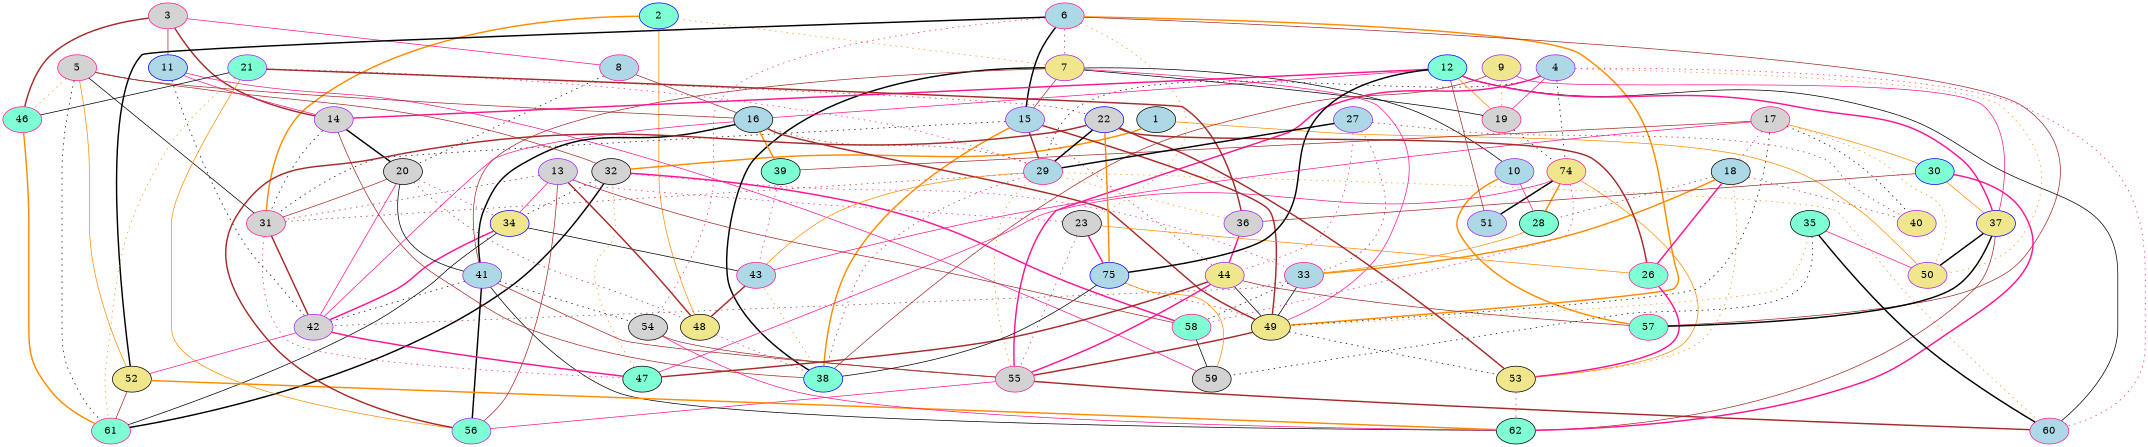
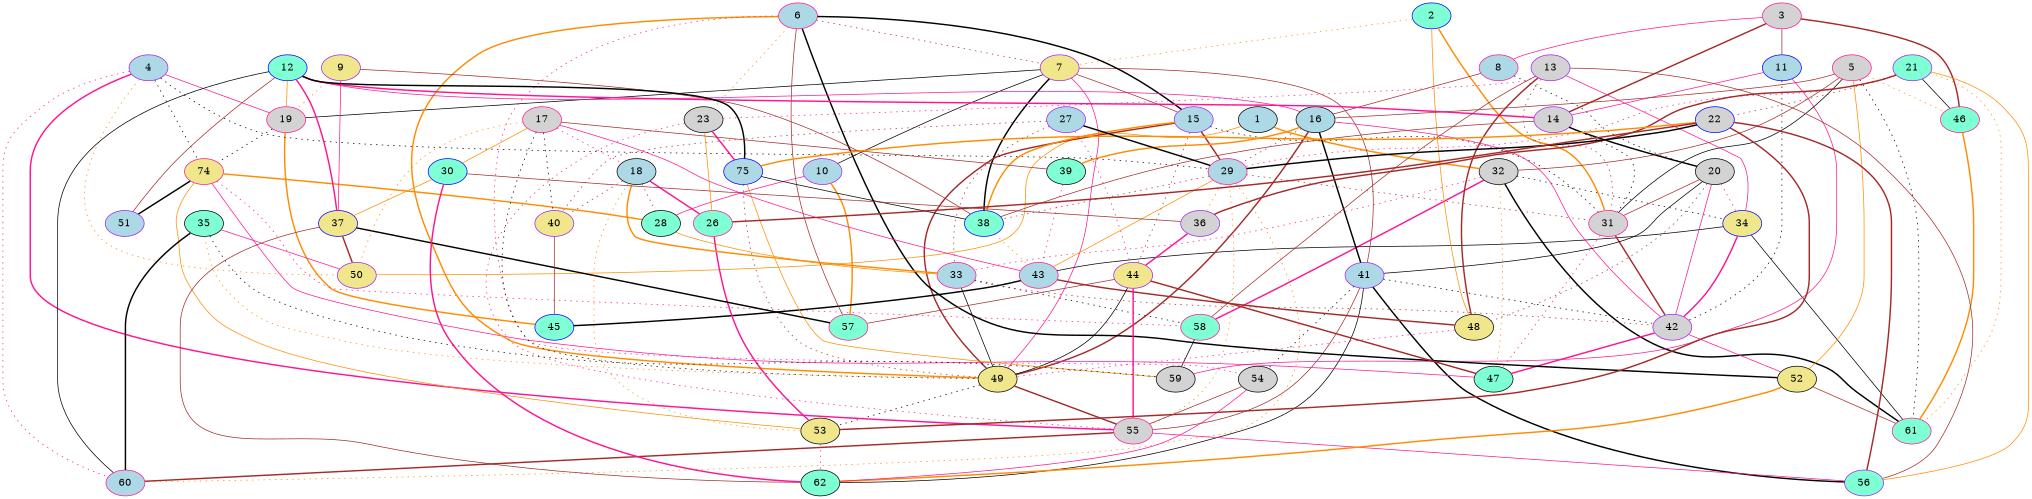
(1962, 249) -> (347, 249)
none -> (554, 327)
(752, 350) -> (1236, 353)
